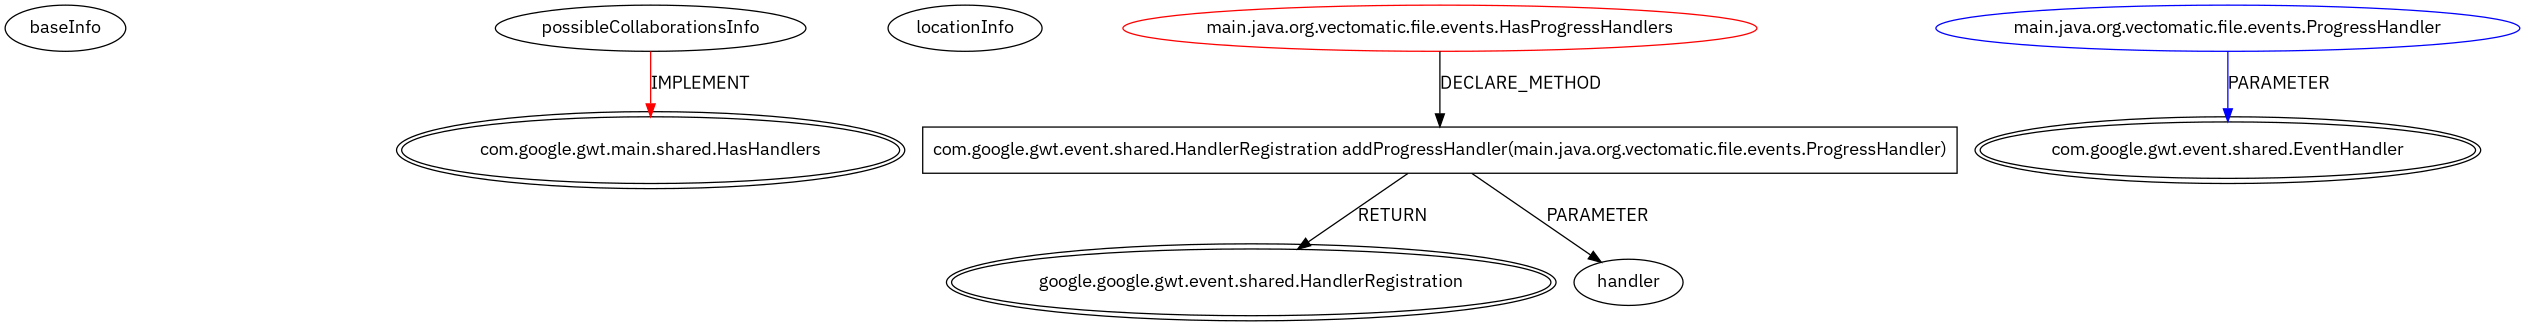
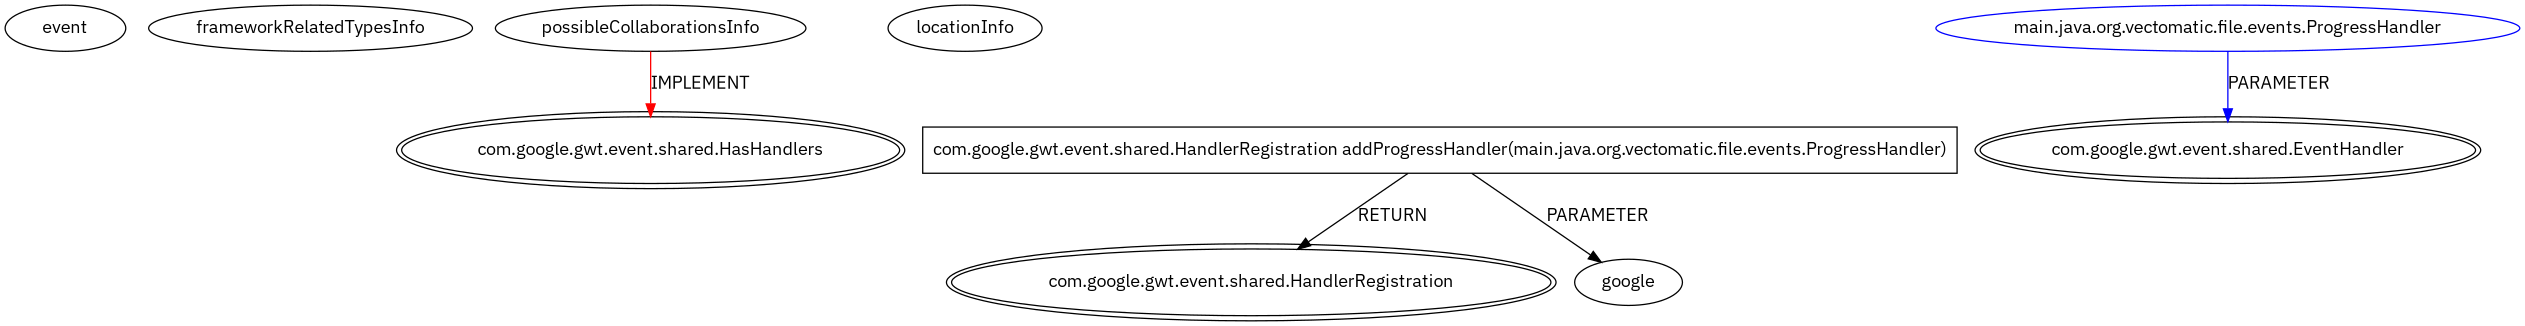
(65, 28) -> (65, 28)
none -> (311, 28)
(1440, 28) -> none
(651, 150) -> (651, 150)
(1251, 282) -> (1251, 282)
(1629, 282) -> (1629, 282)
